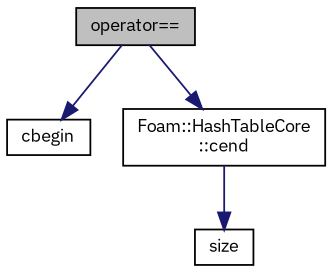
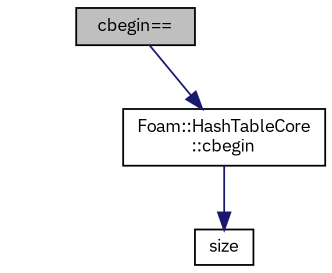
(136, 27) -> (136, 27)
(49, 137) -> none
(224, 137) -> (224, 137)
